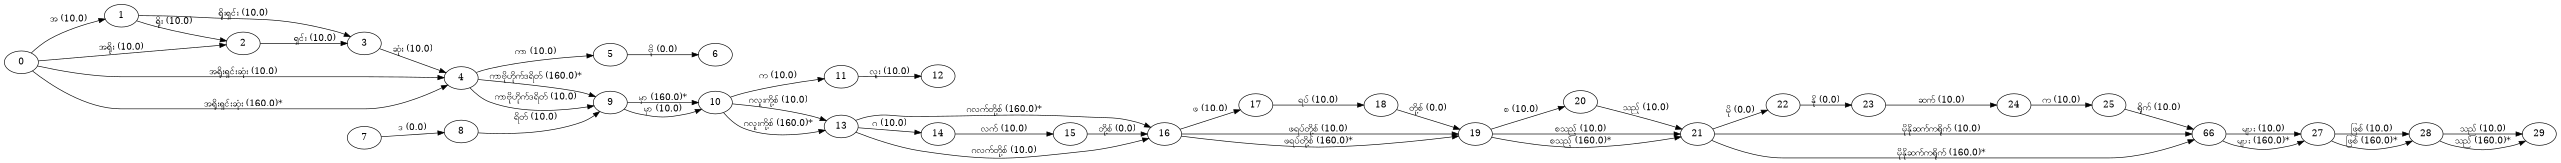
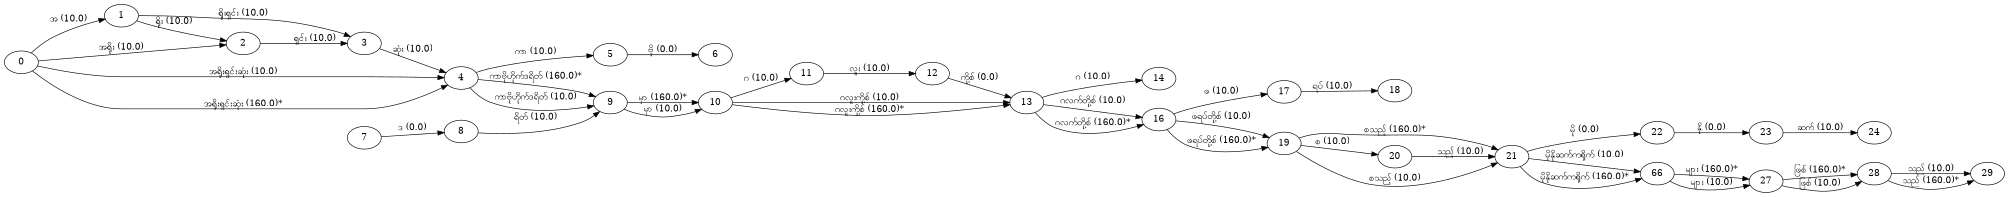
(778, 76) -> (761, 78)
none -> (977, 87)
(2109, 105) -> none
(1425, 118) -> none
(1070, 134) -> none
